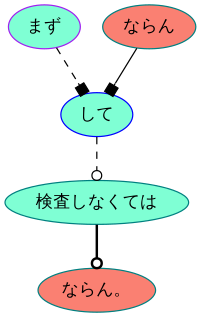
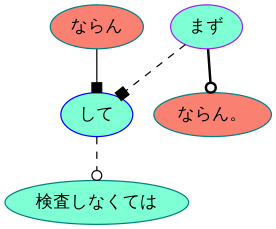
(97, 242) -> (209, 66)
